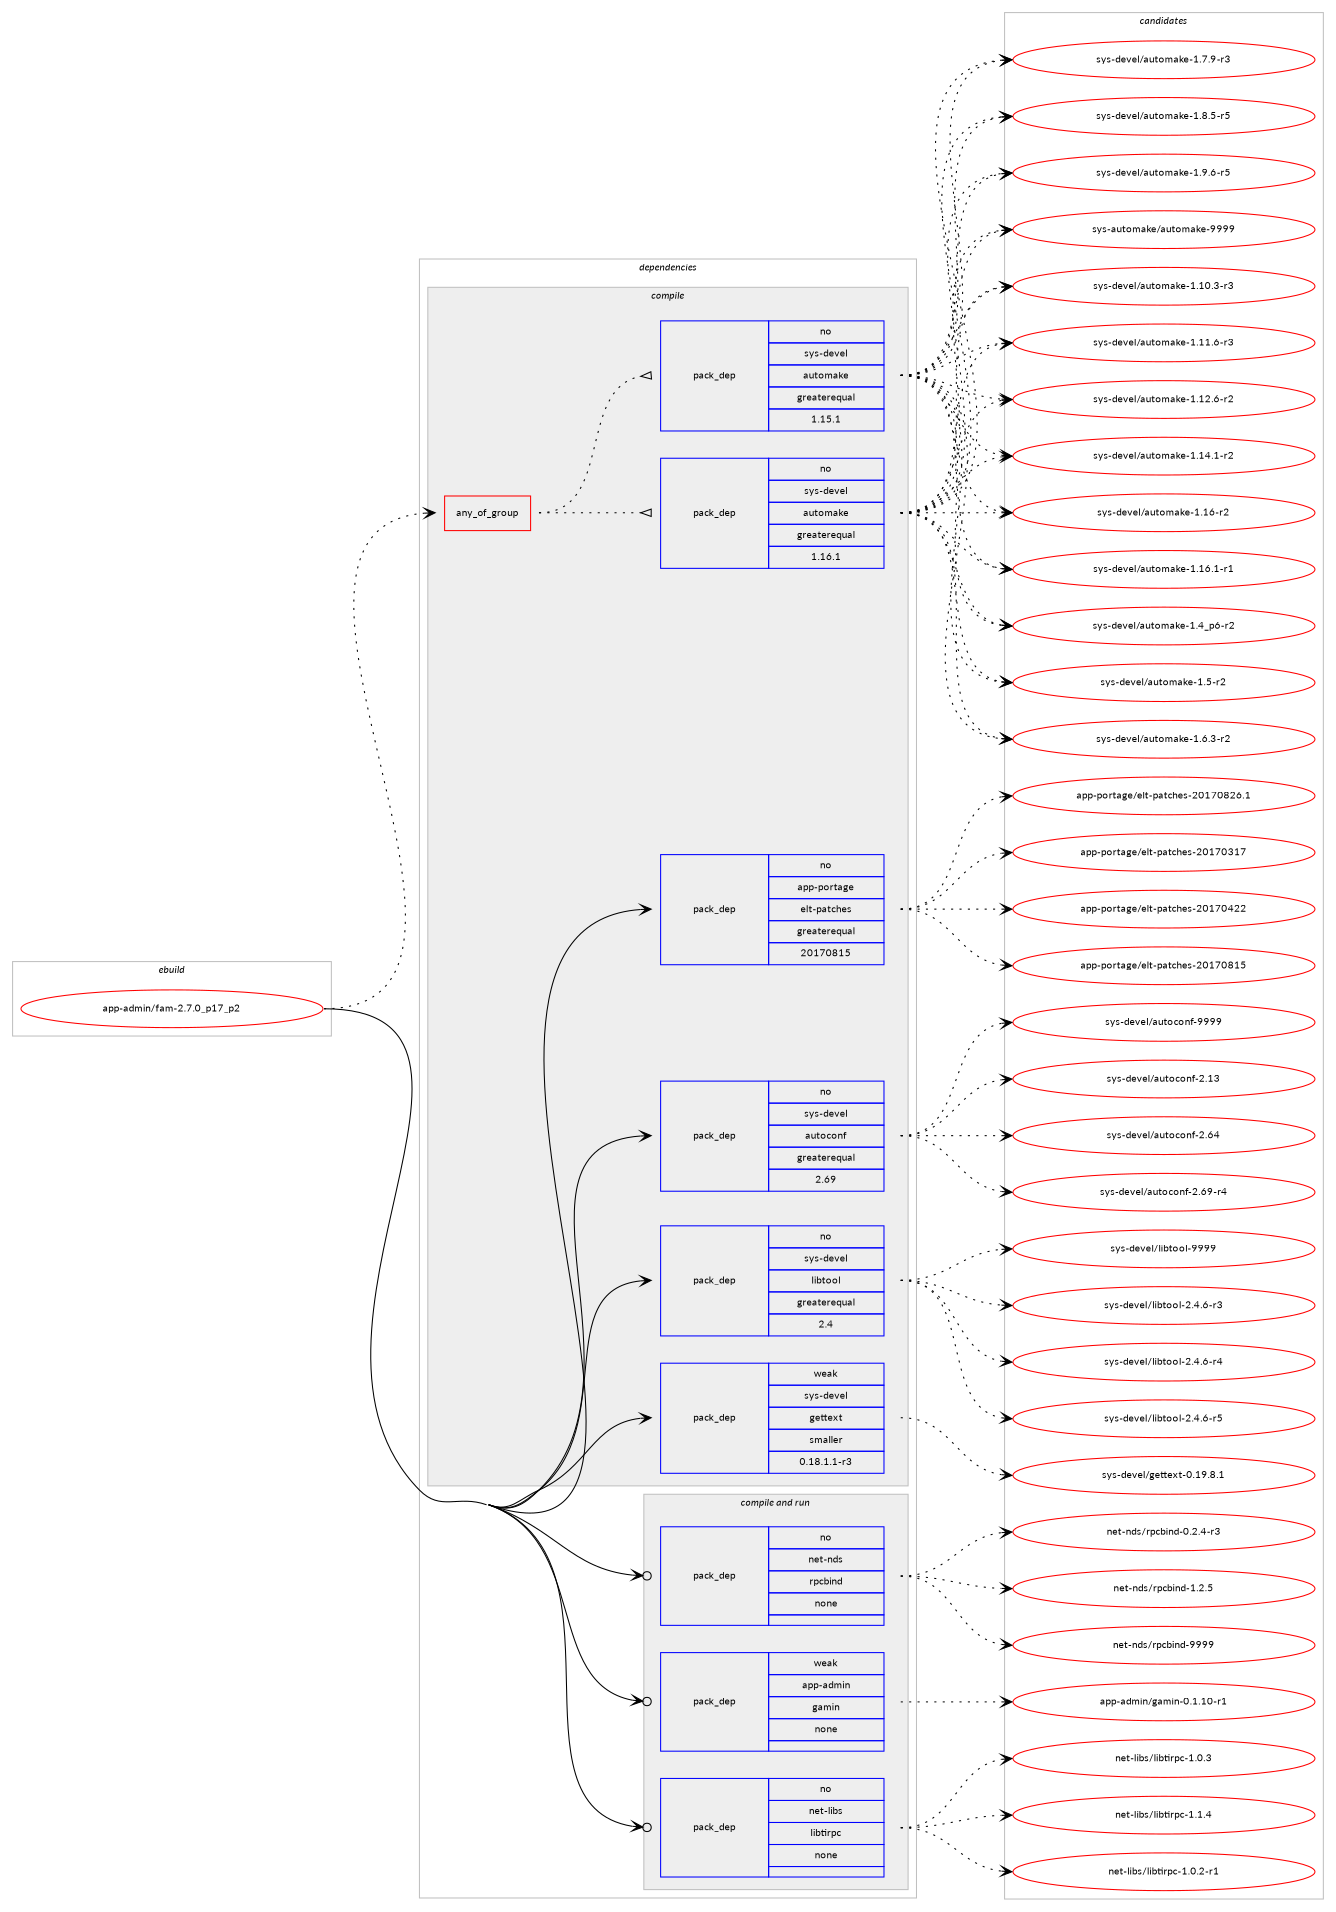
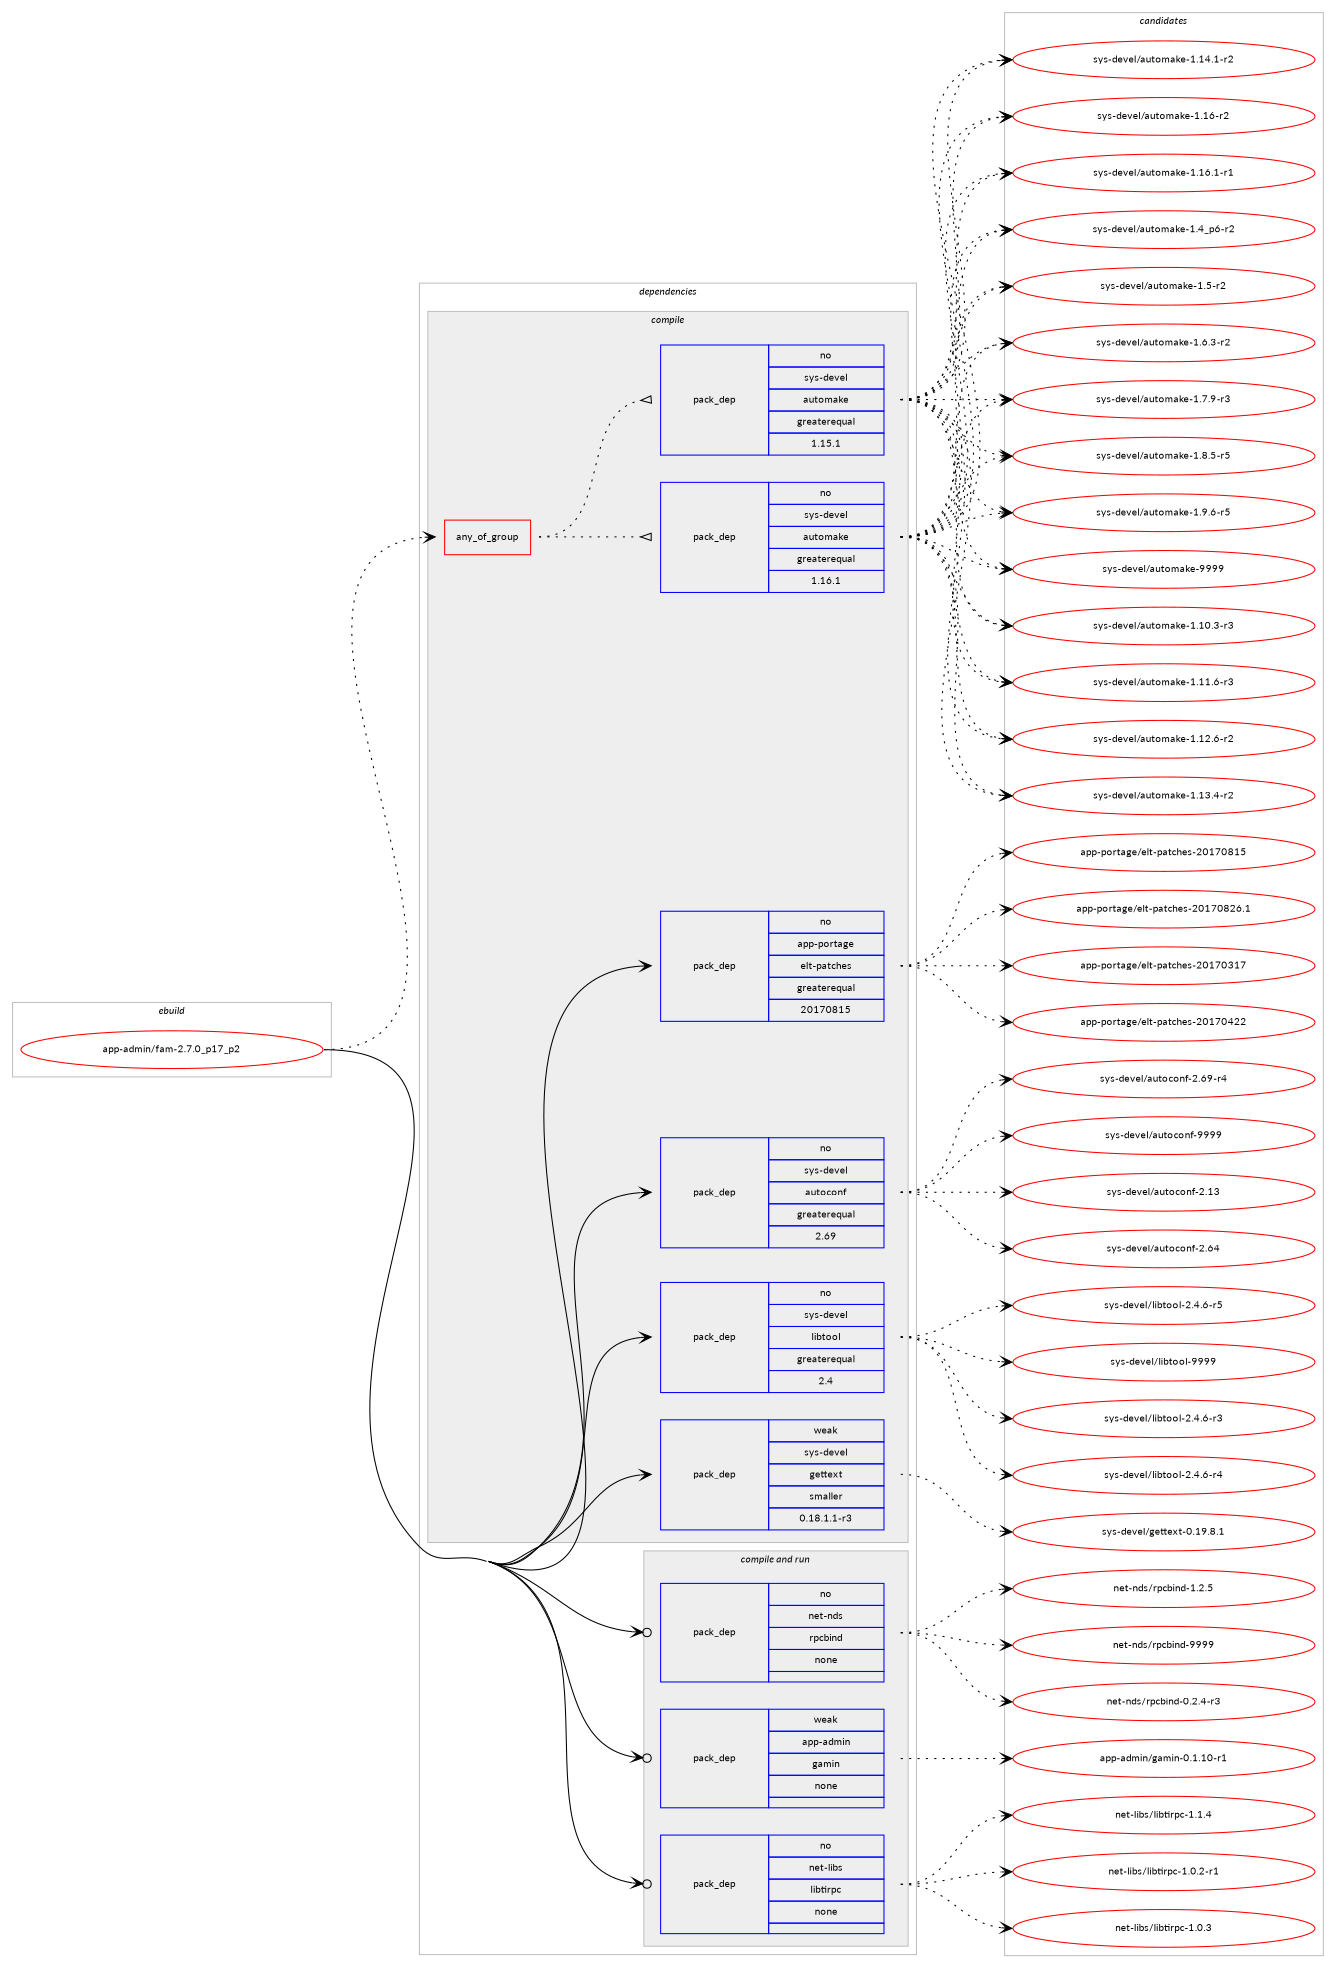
(1164, 230) -> (1164, 569)
none -> (1164, 796)
